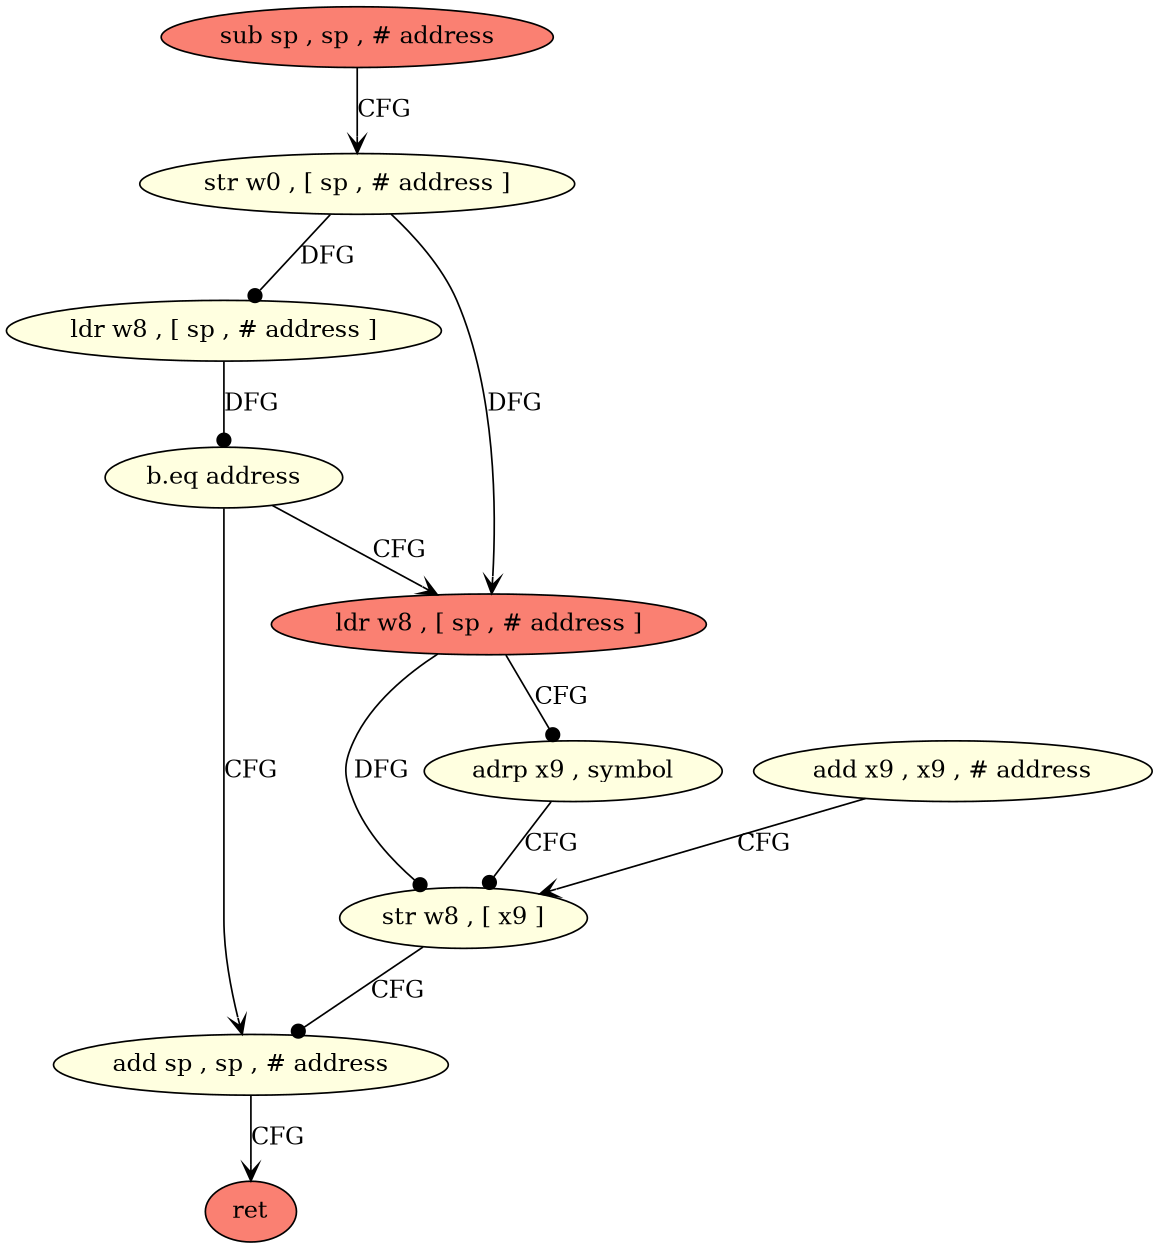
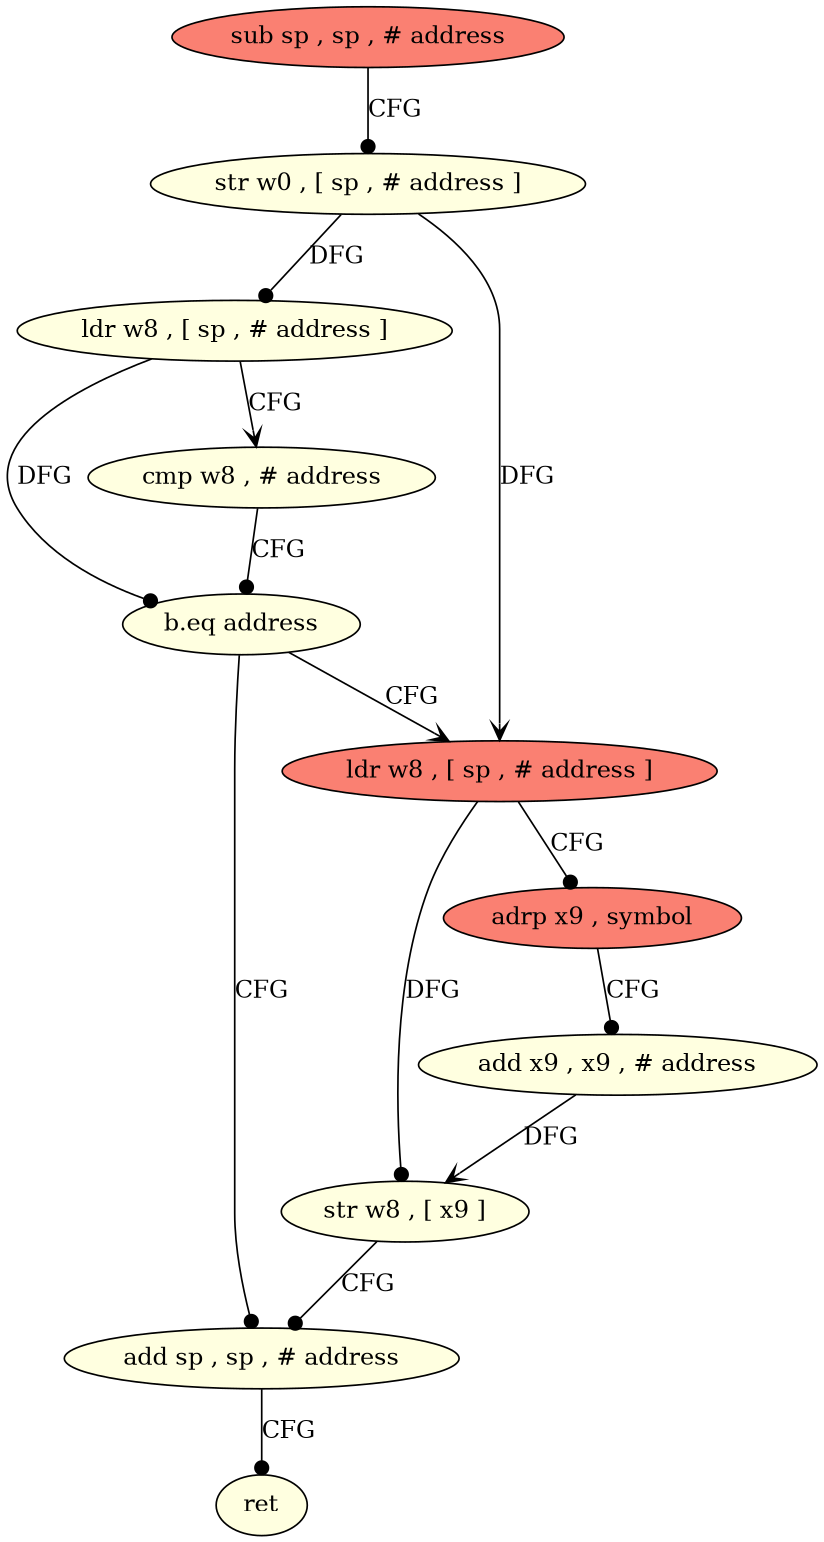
(357, 102) -> (368, 104)
none -> (262, 478)
(224, 763) -> (235, 986)
(573, 771) -> (592, 918)
(522, 839) -> (604, 985)
(764, 845) -> (551, 1138)
(251, 1130) -> (262, 1425)
(251, 1212) -> (262, 1505)
